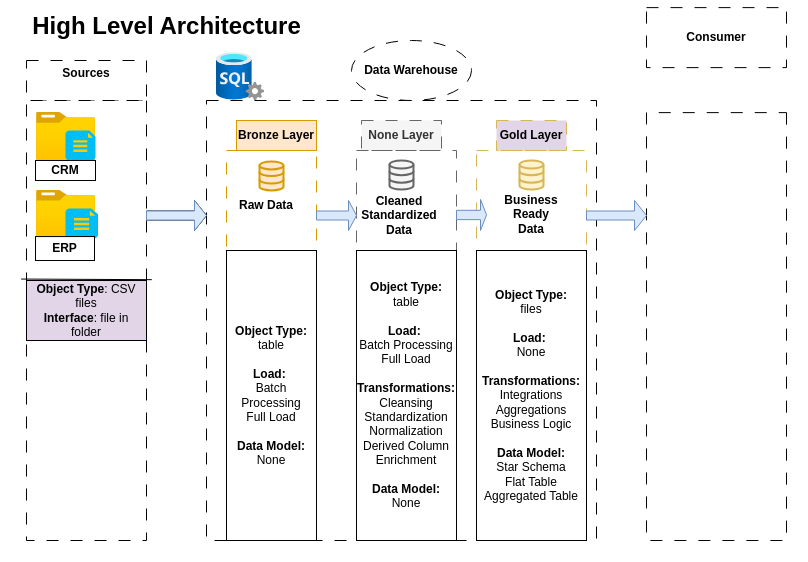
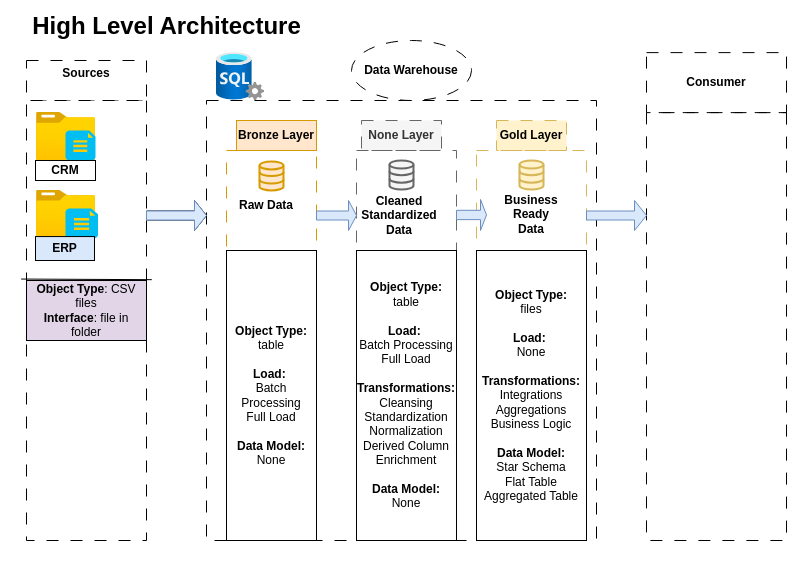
(717, 38) -> (717, 83)
(532, 136) -> (532, 136)
(65, 249) -> (65, 249)
